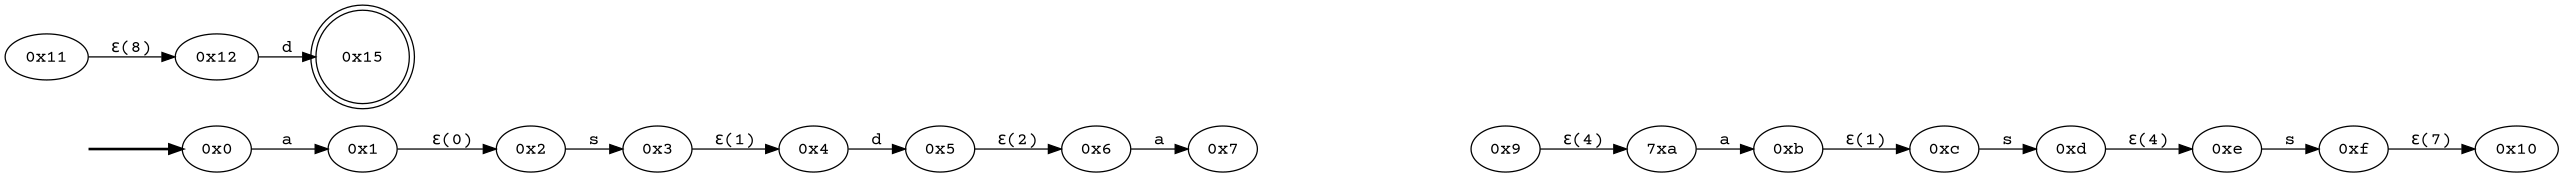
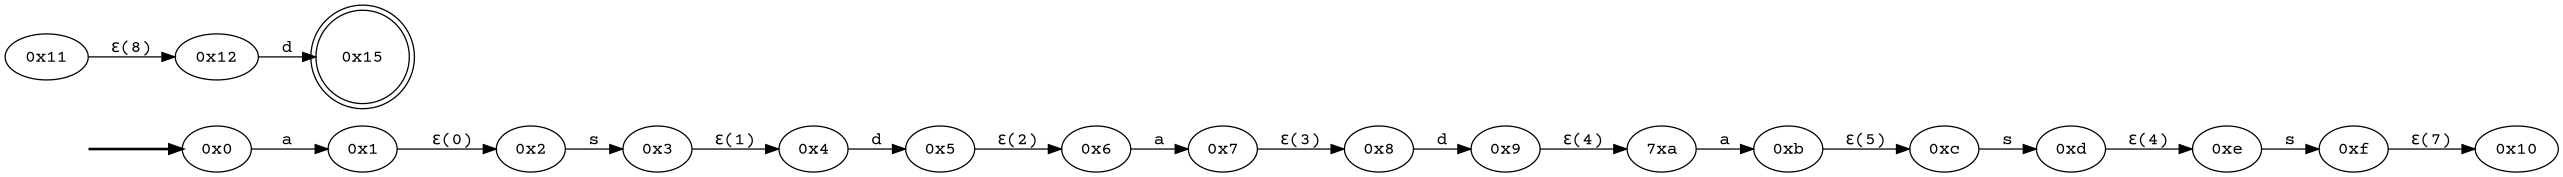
(1866, 139) -> (1866, 139)
none -> (1379, 149)
